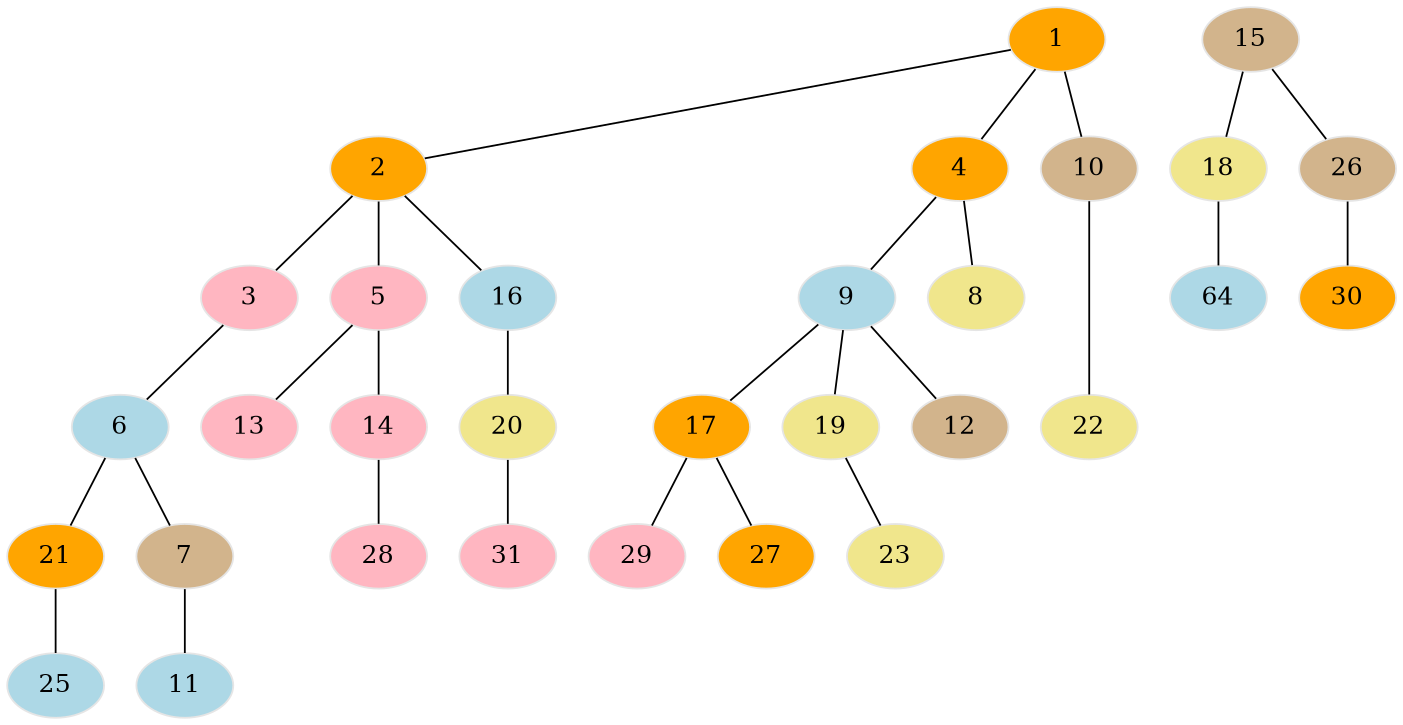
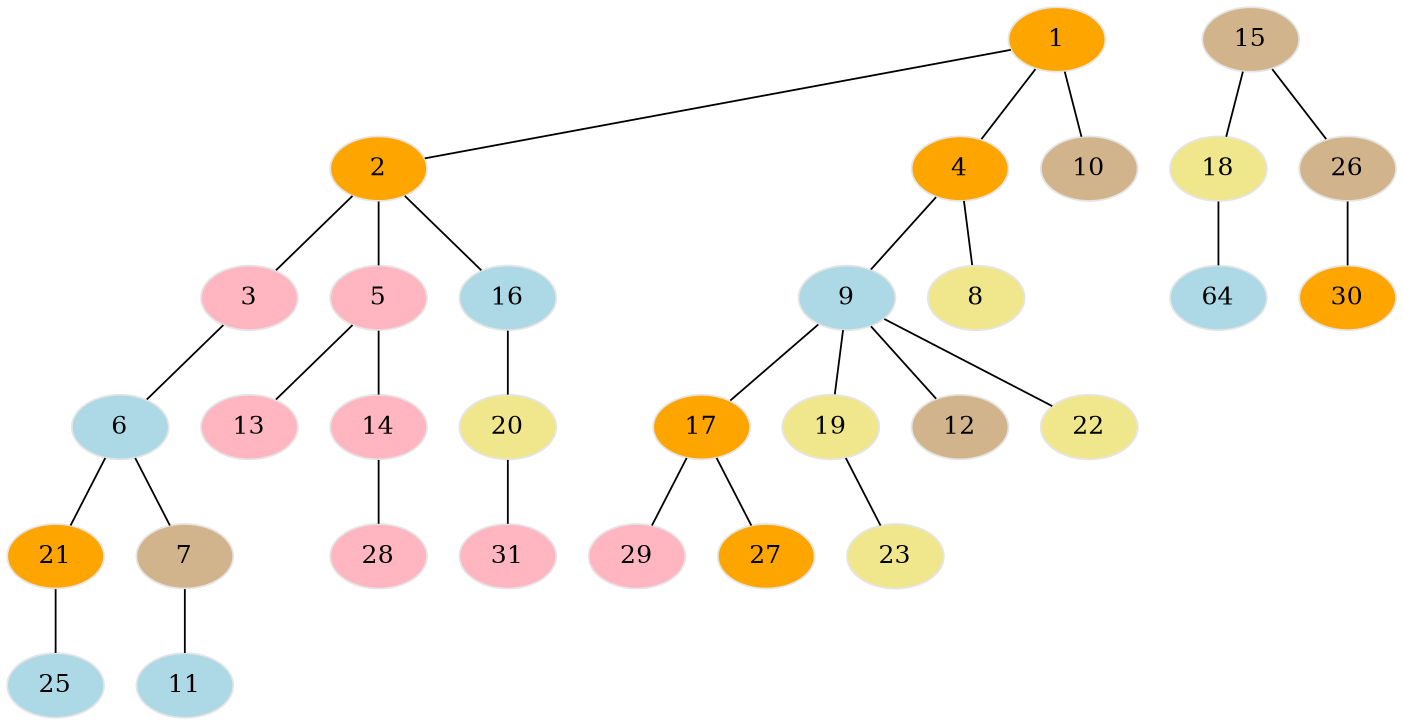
(1089, 298) -> (968, 363)
